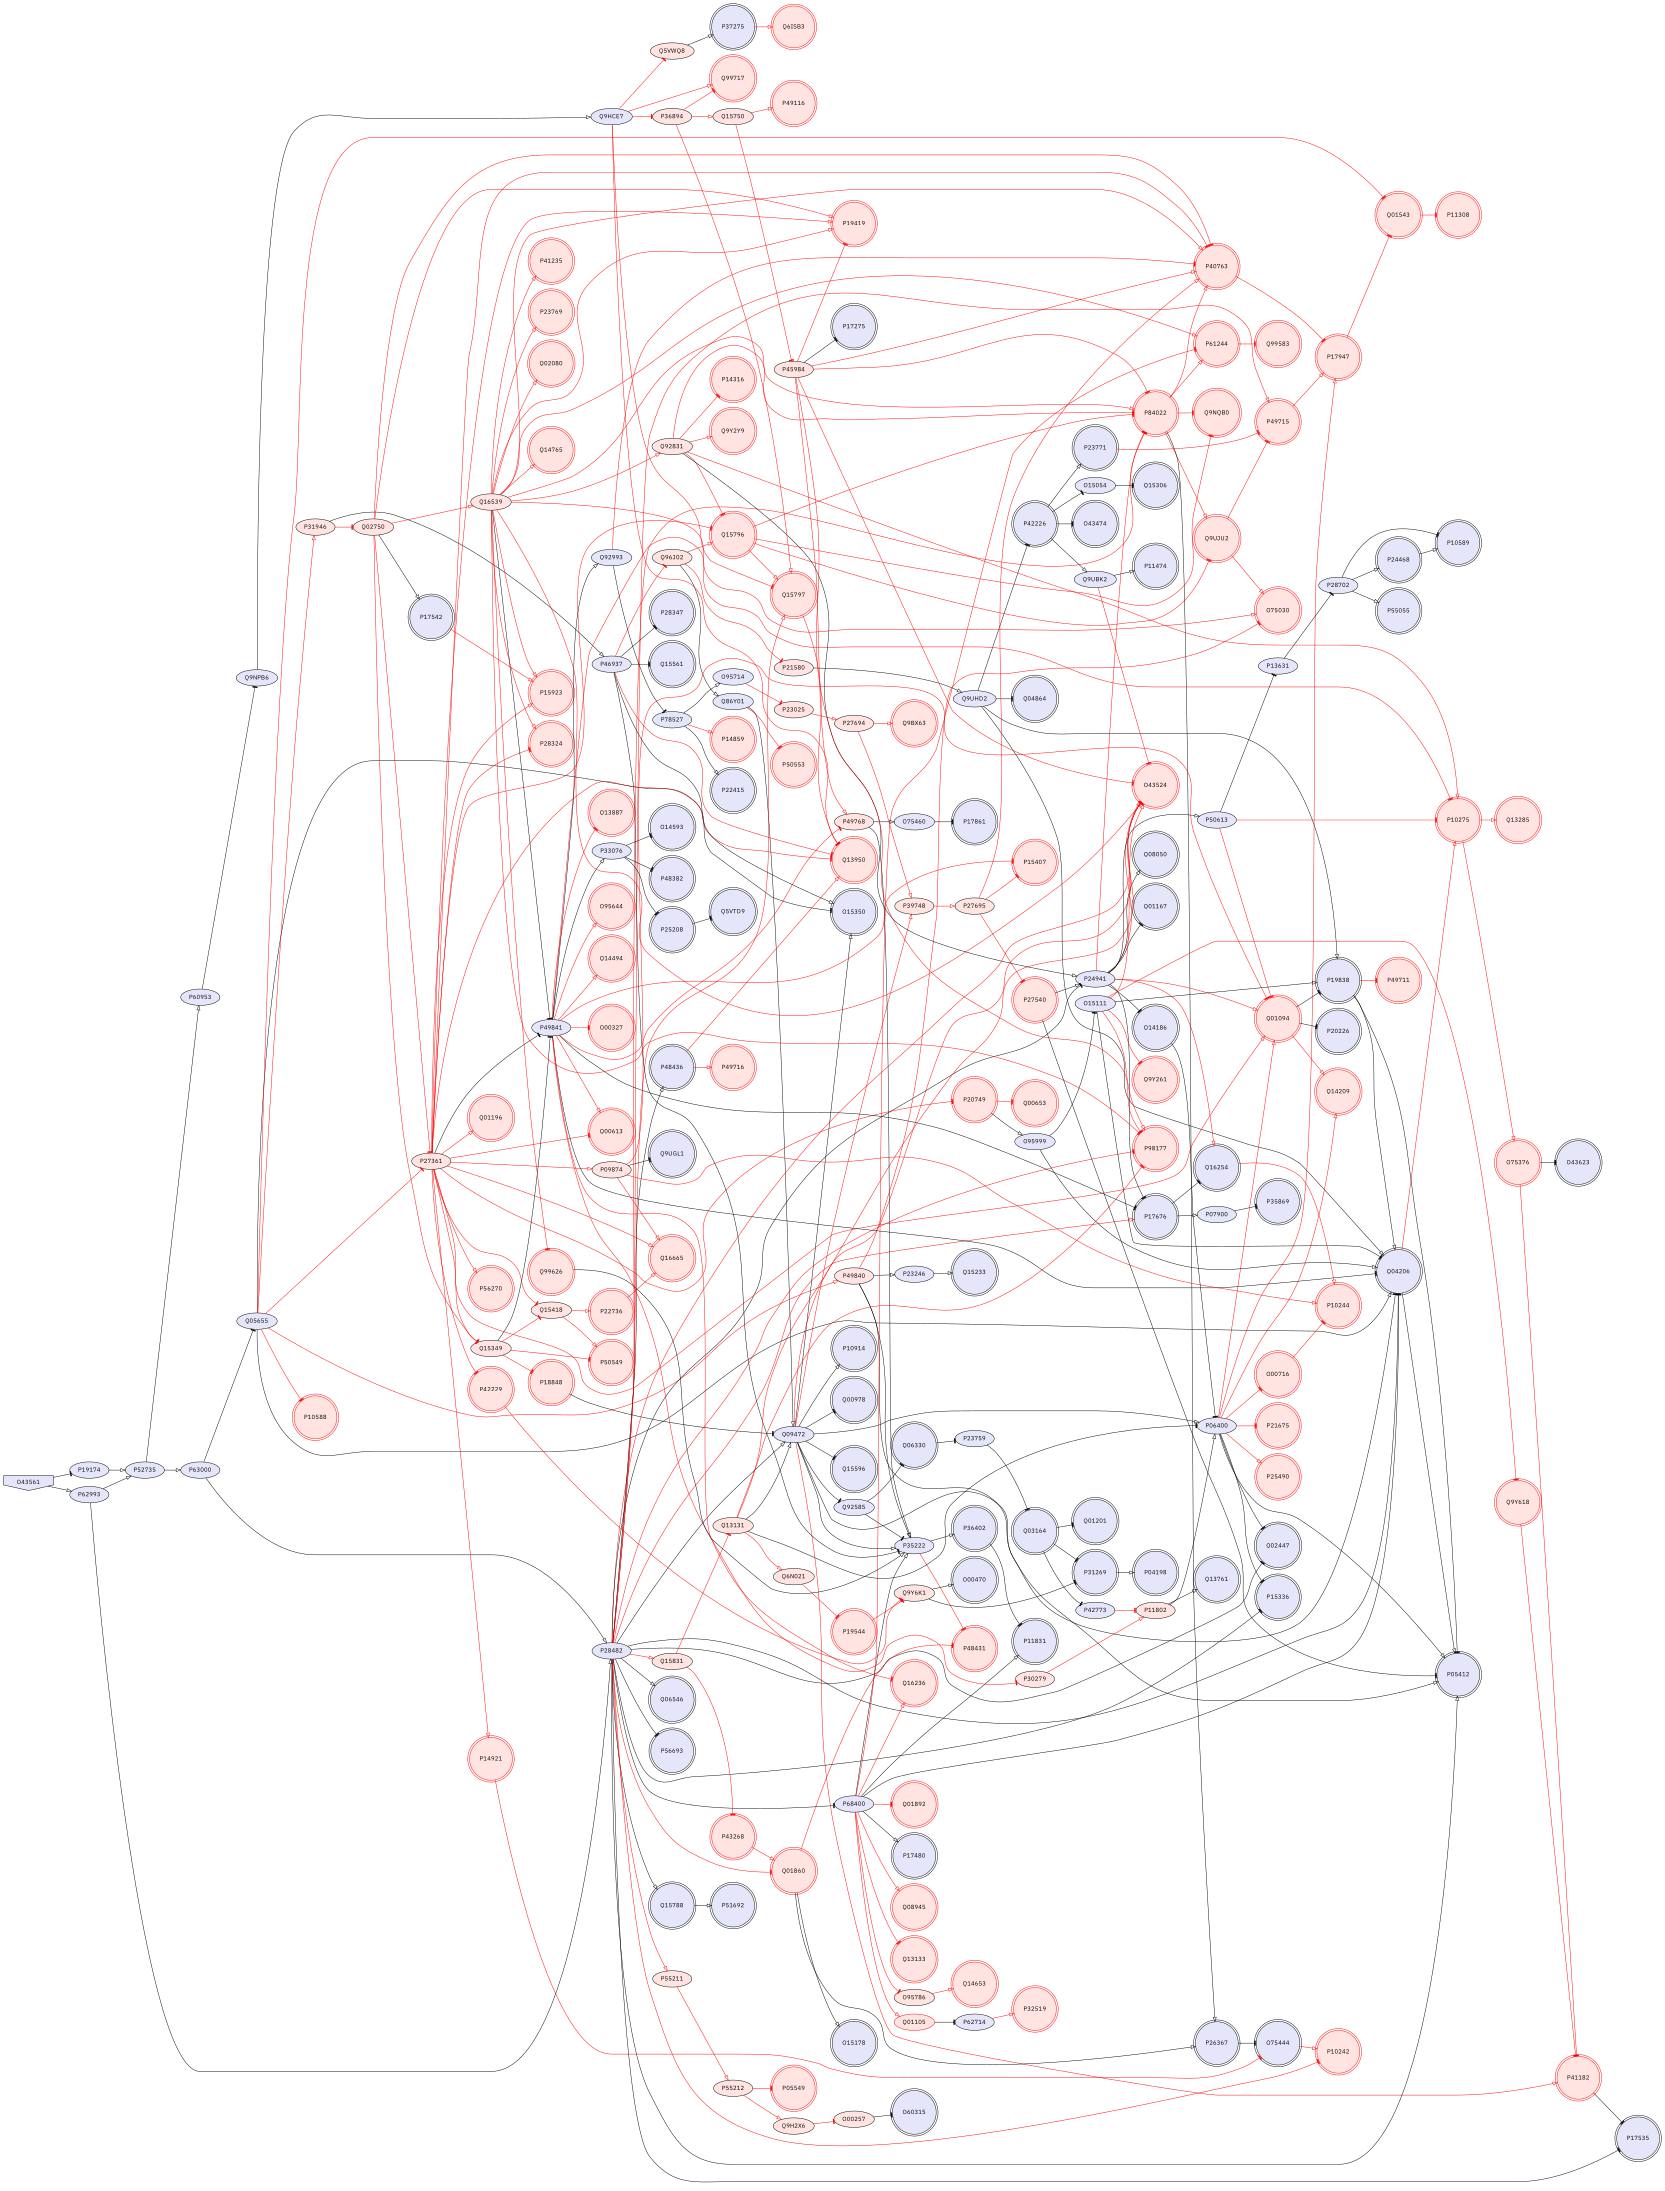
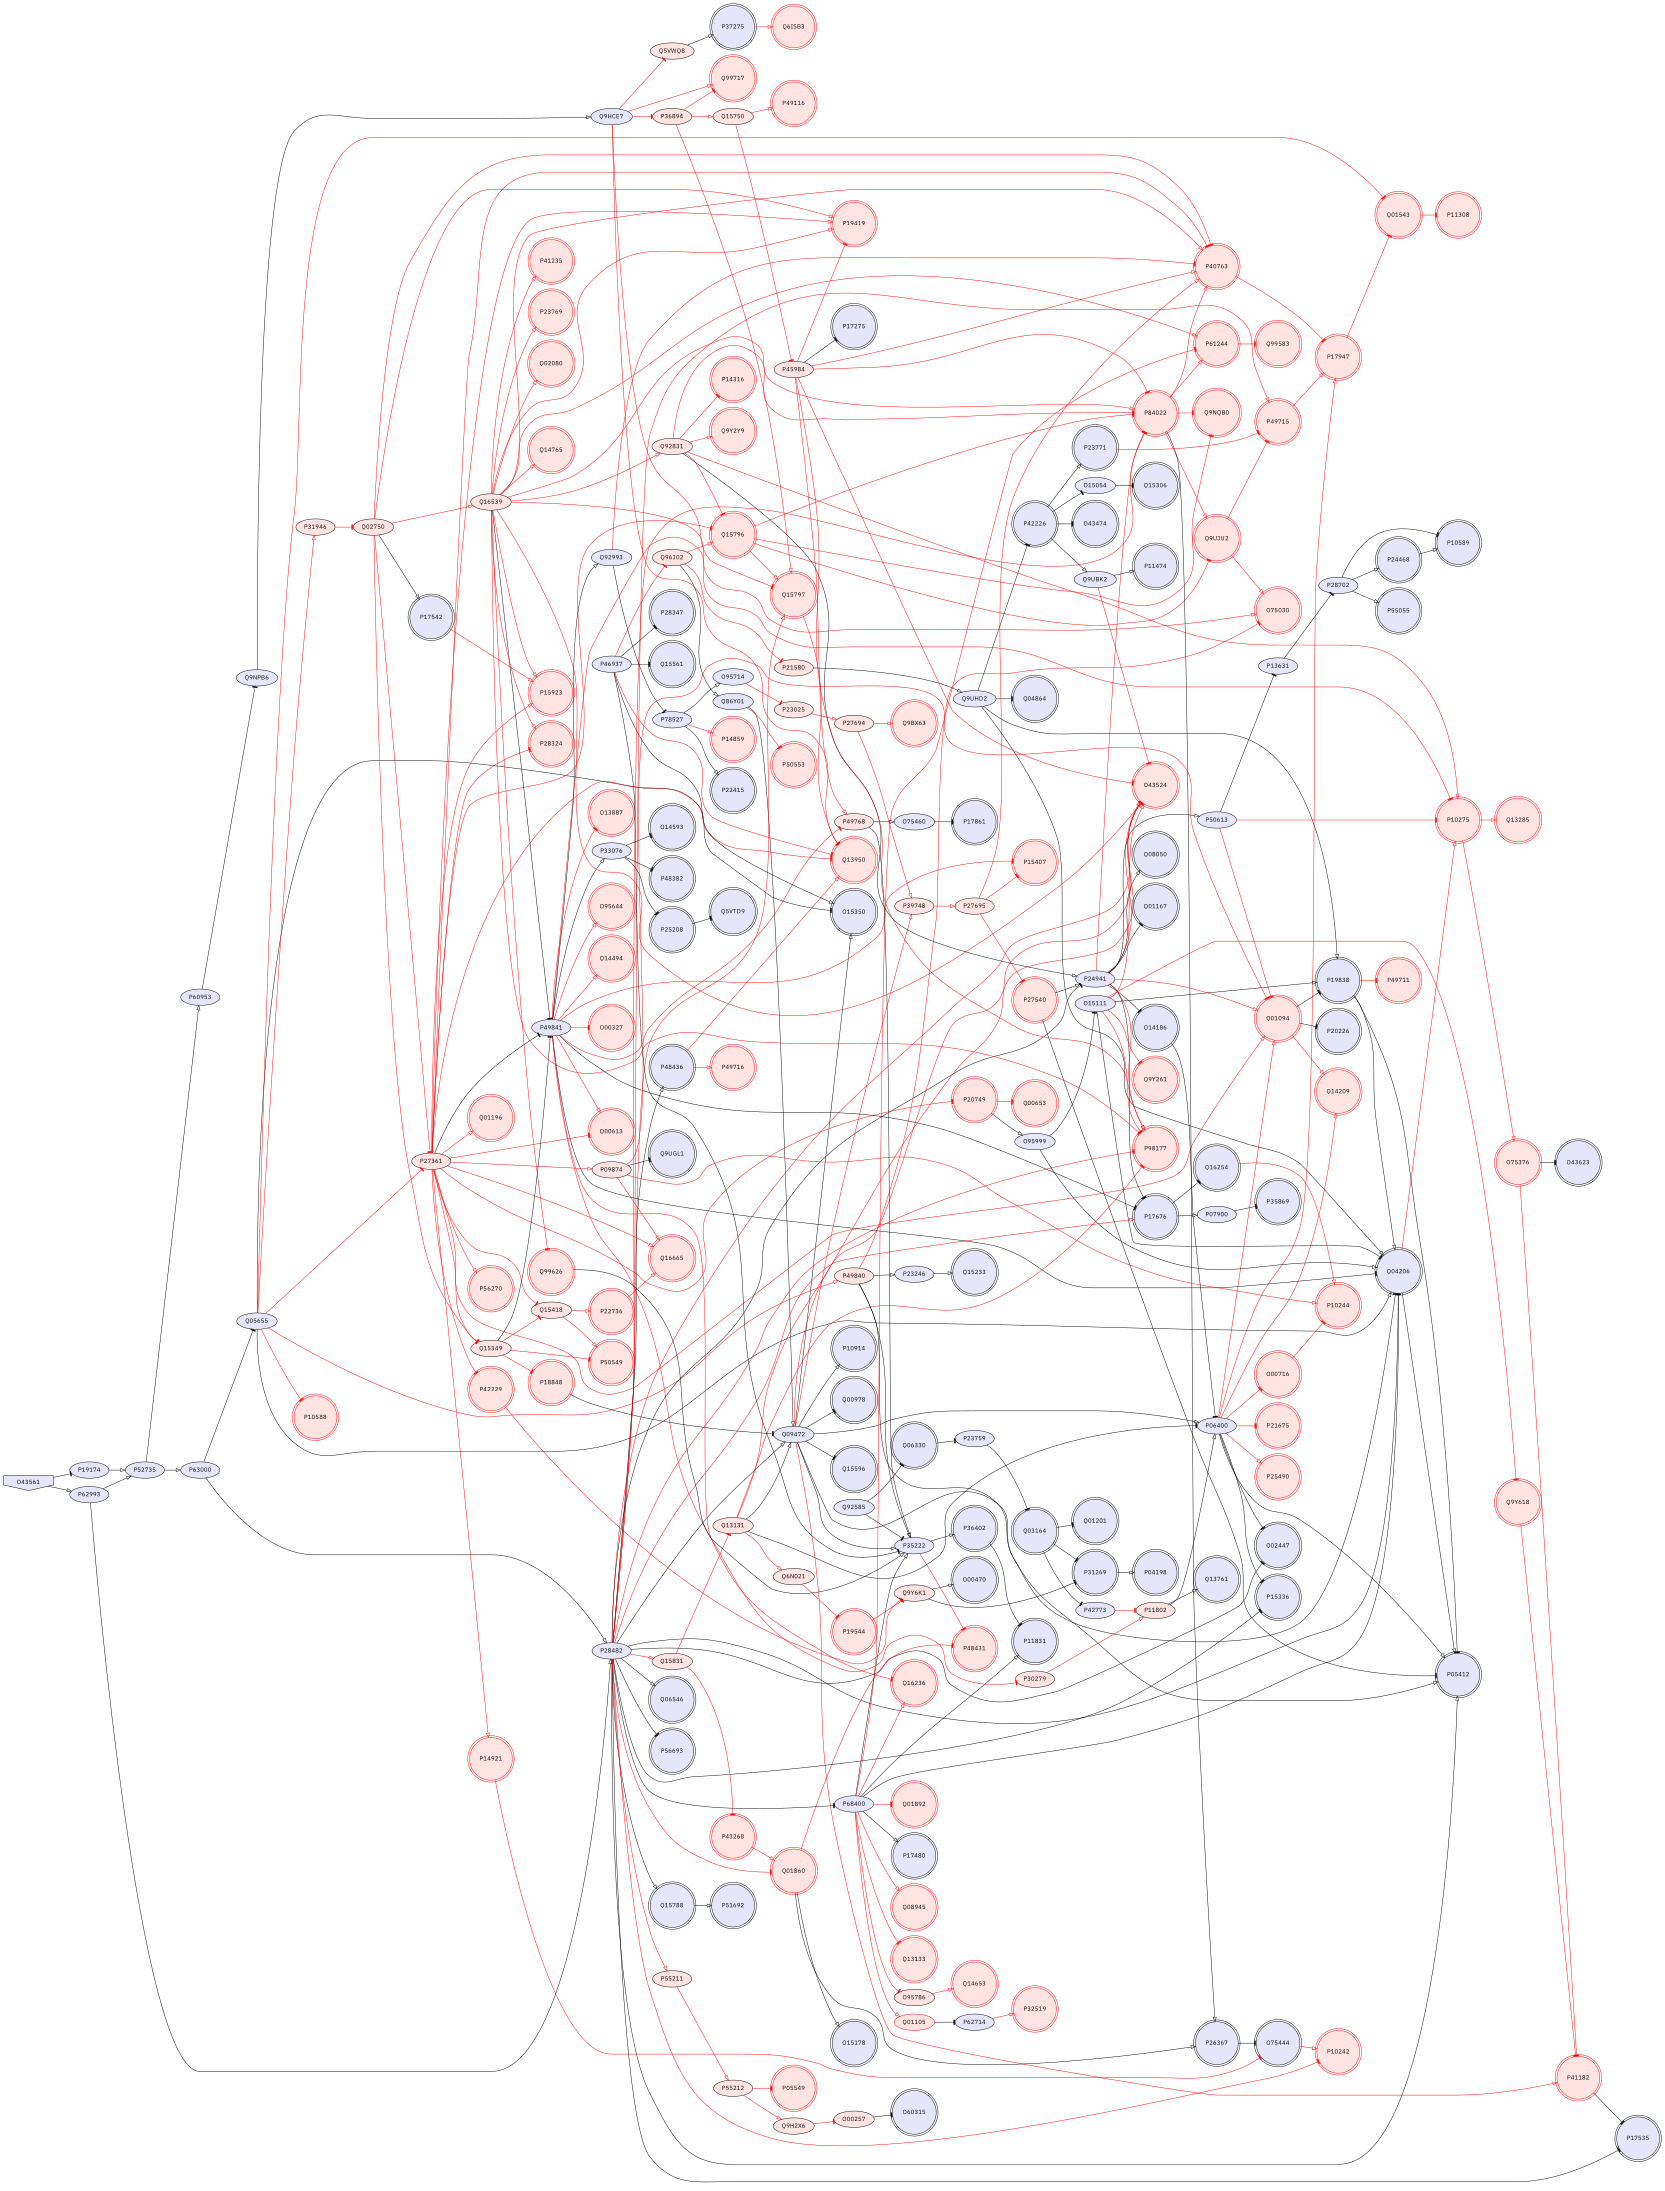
(477, 555) -> none
(1194, 1036) -> (1131, 1035)
(815, 1474) -> none
